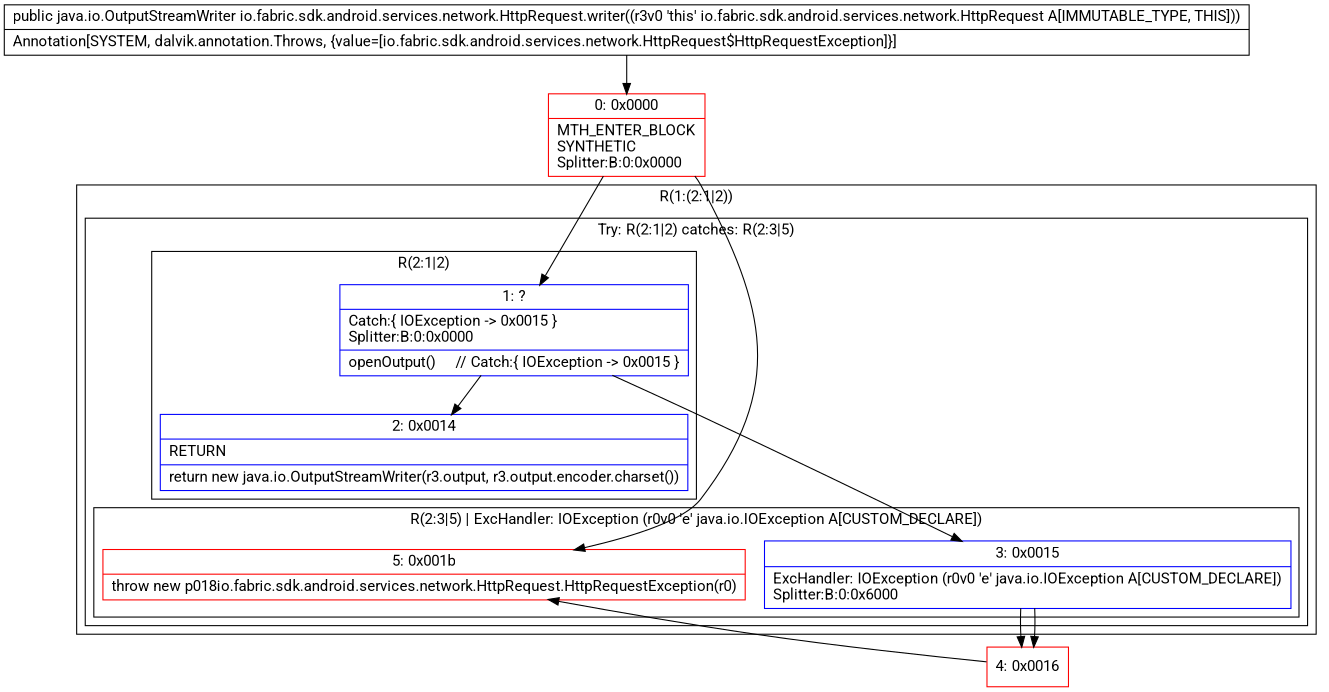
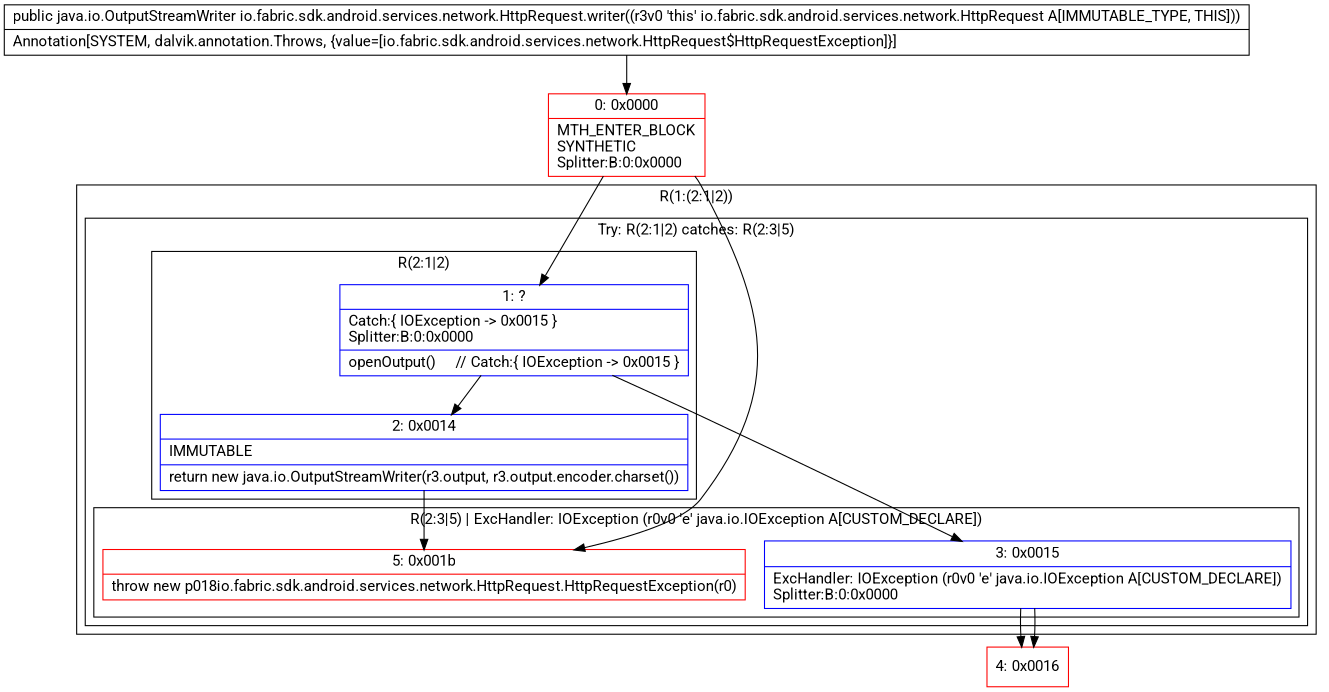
(198, 451) -> (211, 451)
(836, 595) -> (836, 595)
(804, 641) -> (424, 515)
